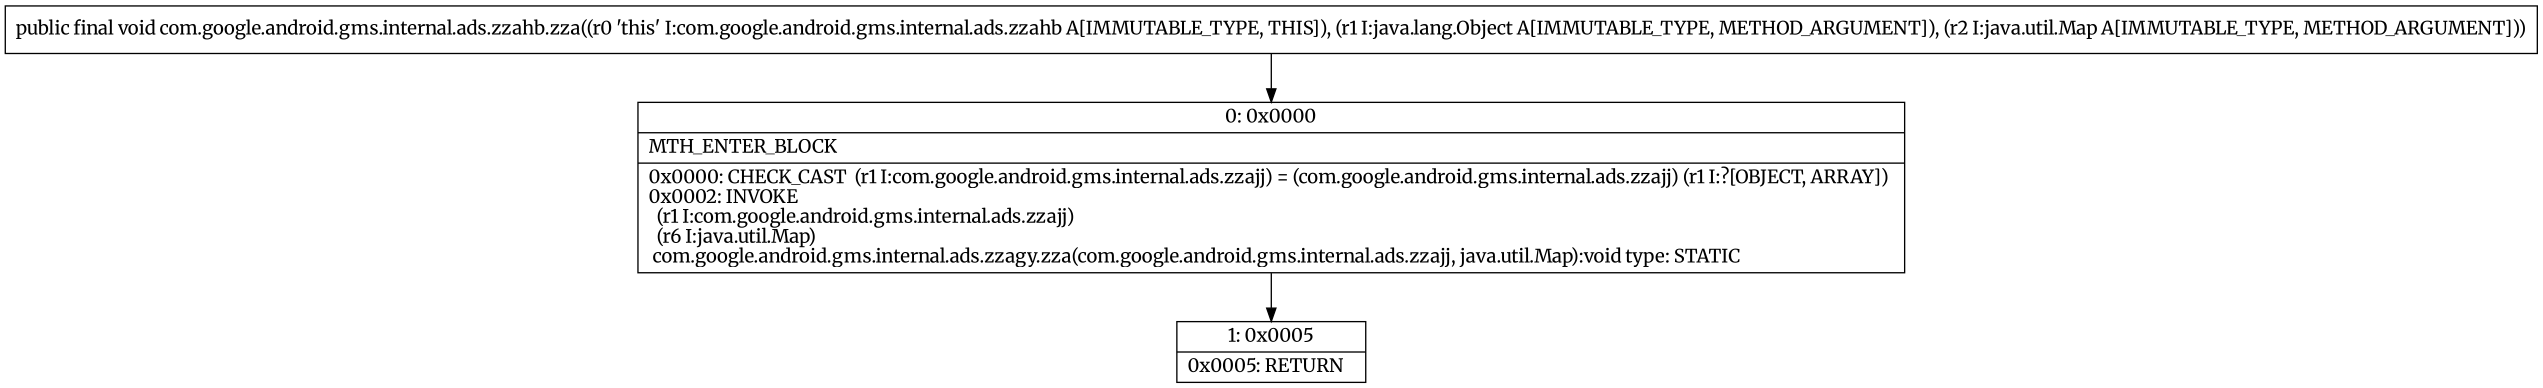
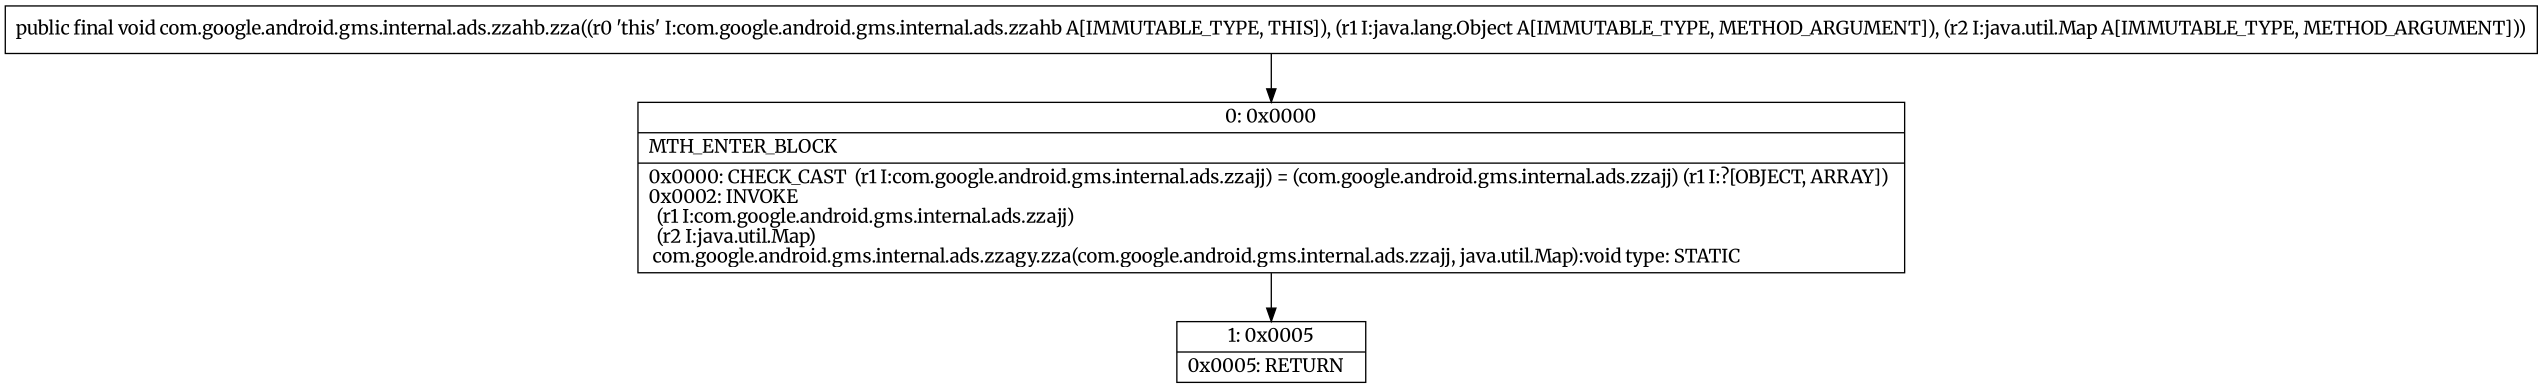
(732, 237) -> (732, 237)
